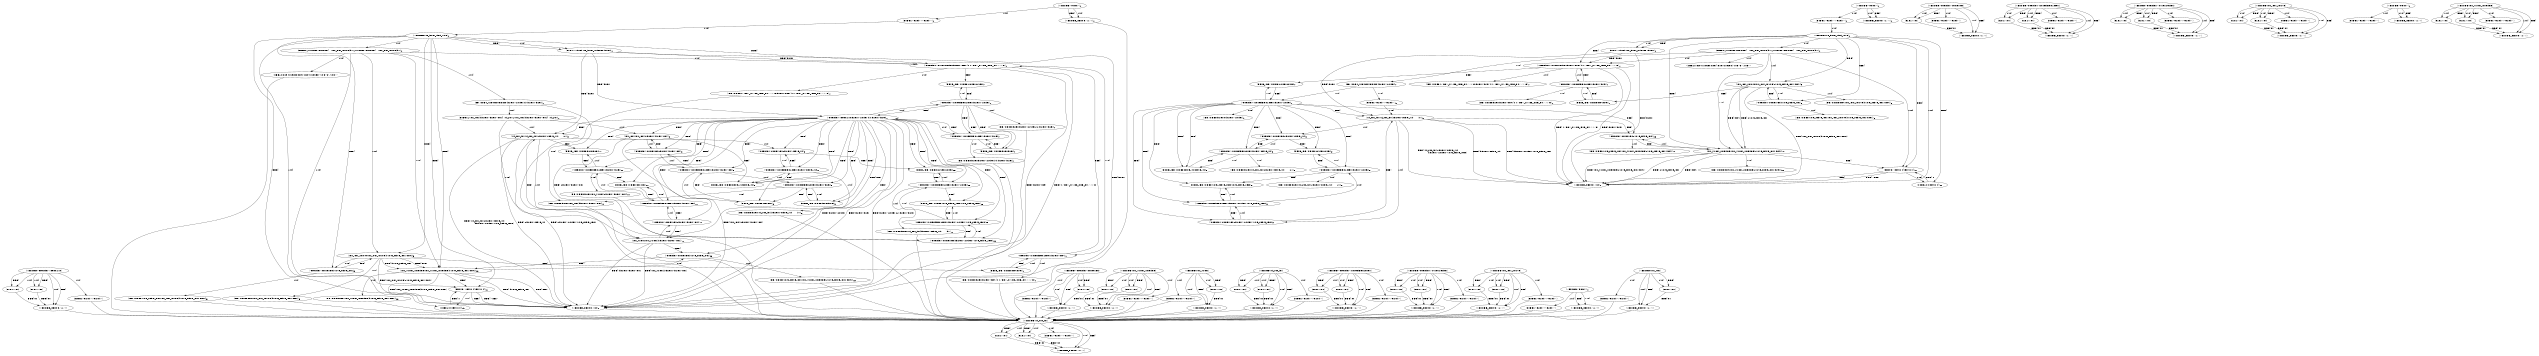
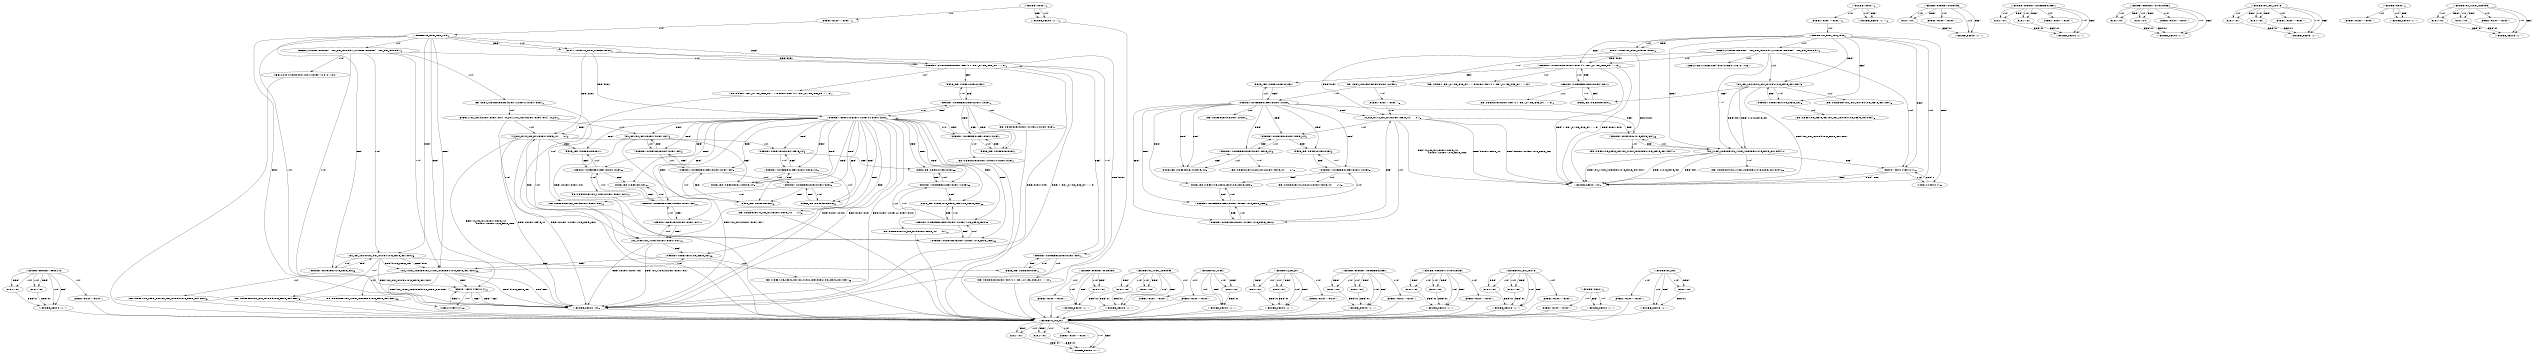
(876, 177) -> (875, 177)
